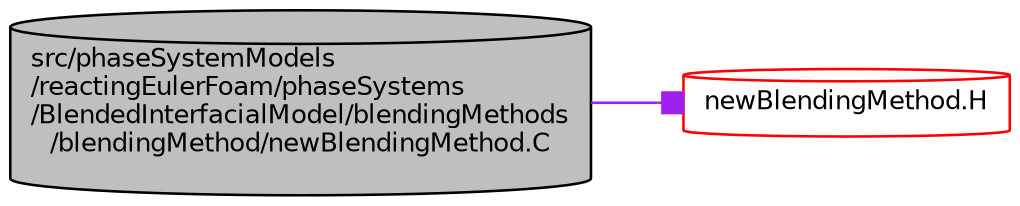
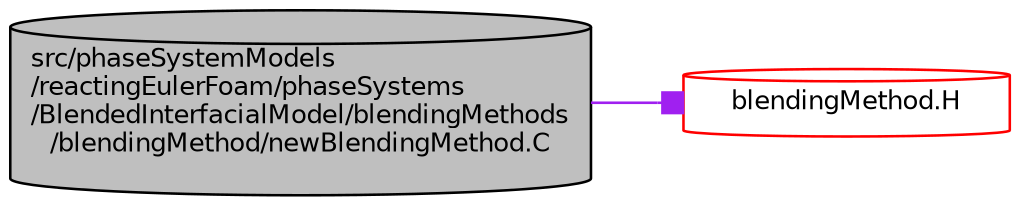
(847, 103) -> (847, 103)
